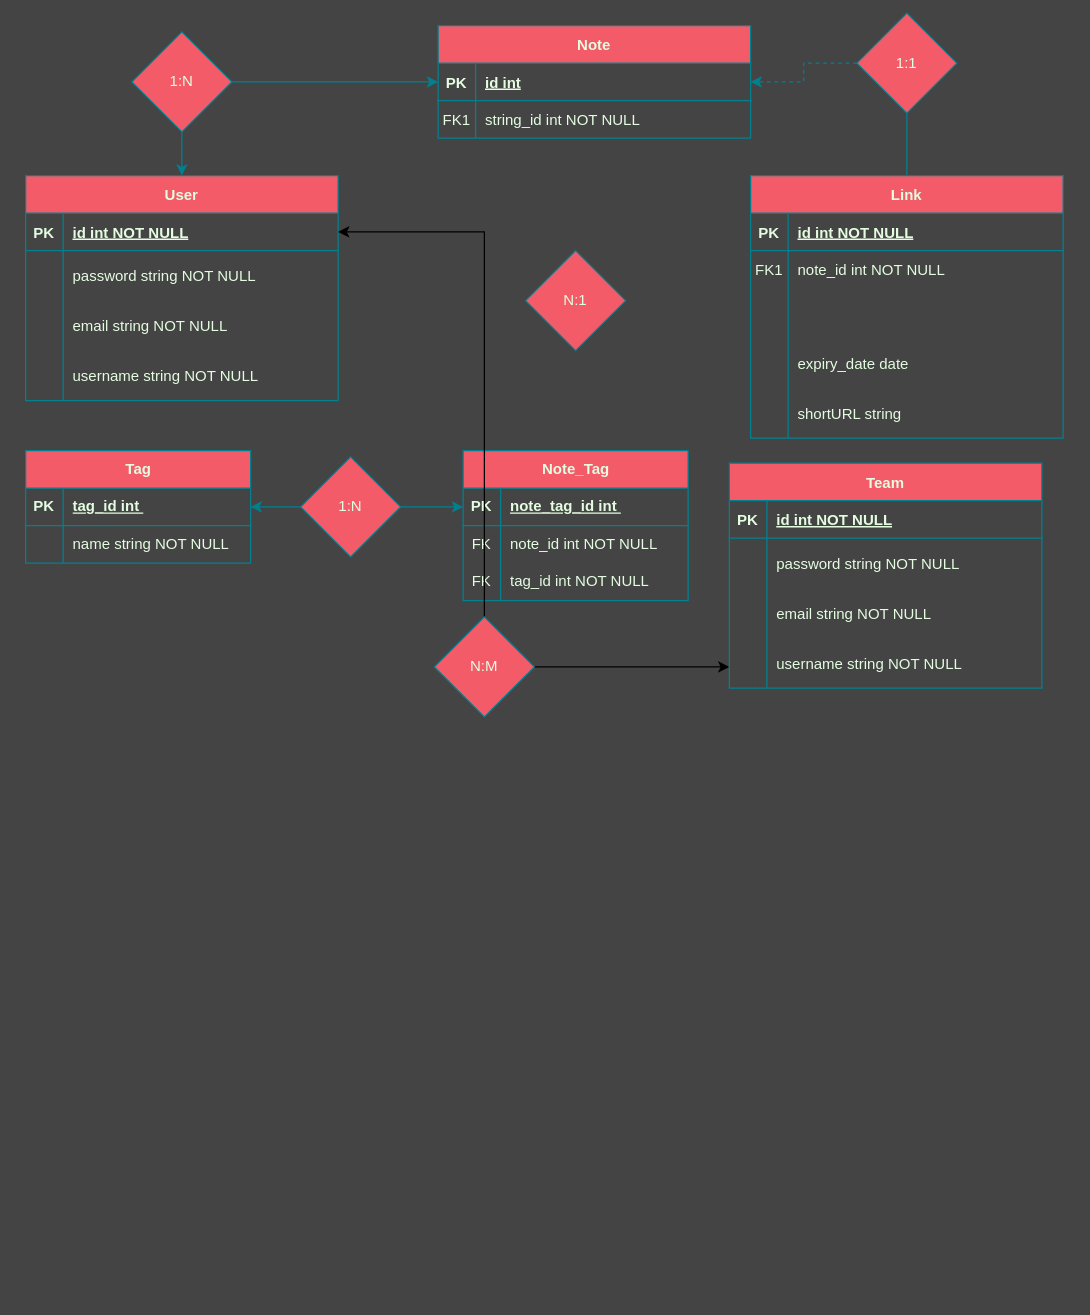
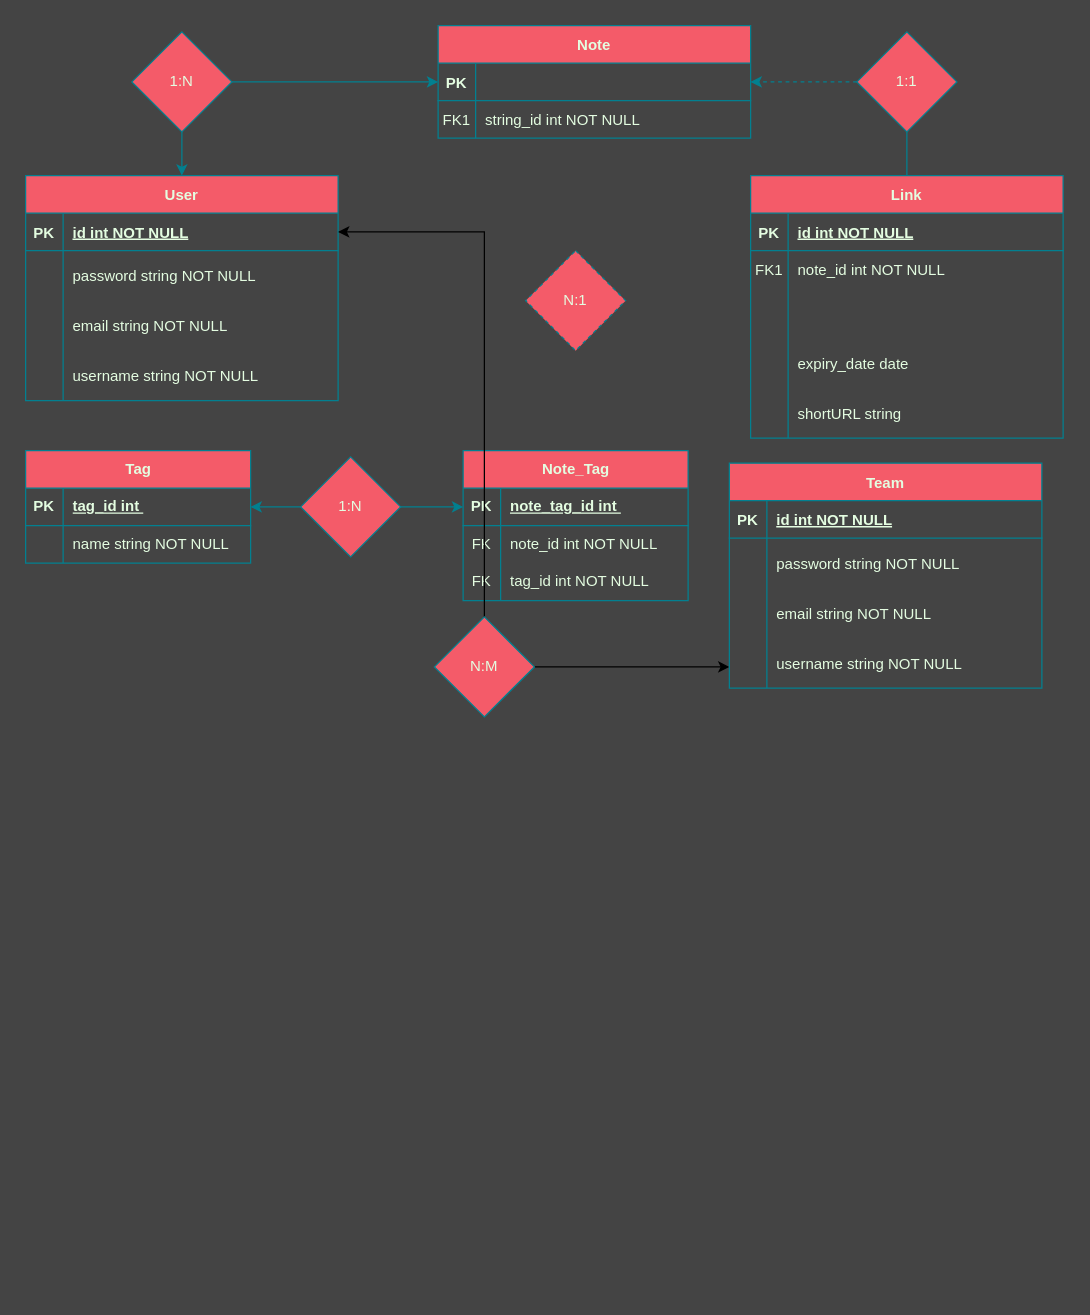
(907, 63) -> (907, 82)
(613, 82) -> none
(576, 301) -> (576, 301)
